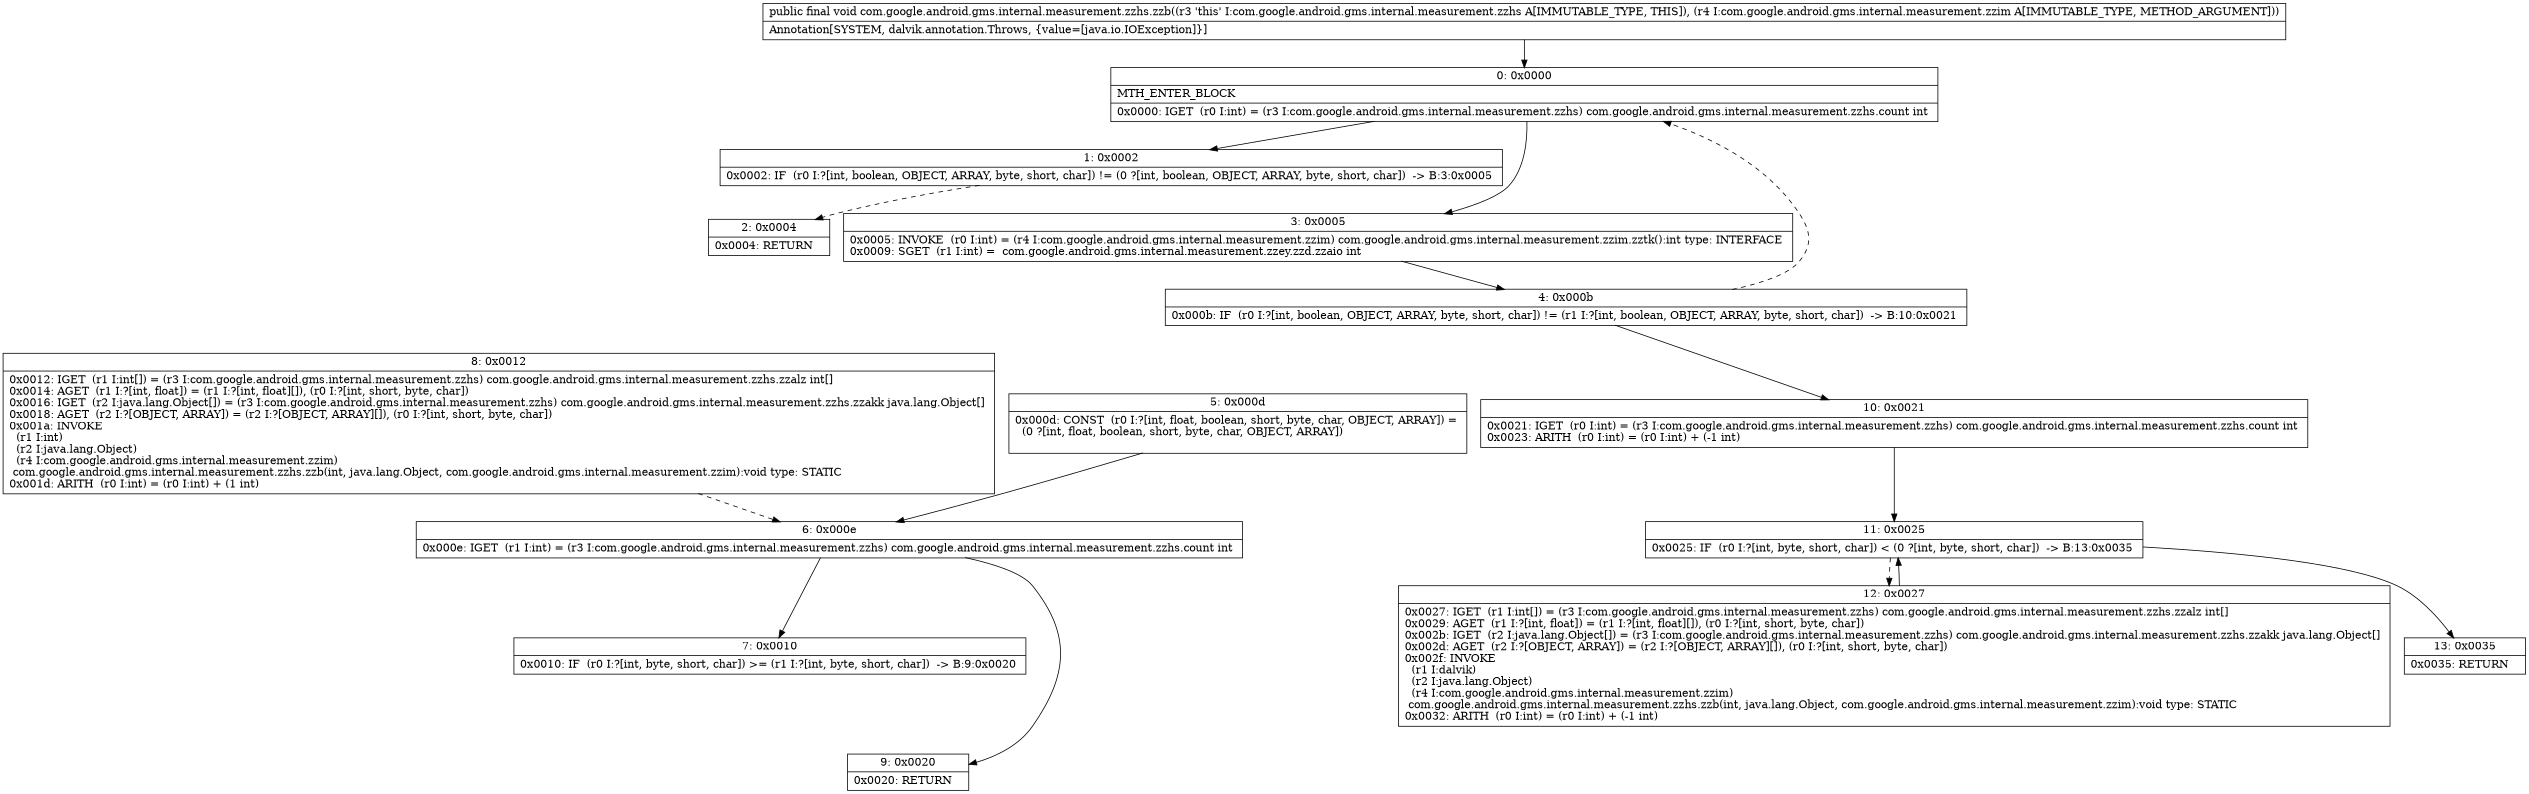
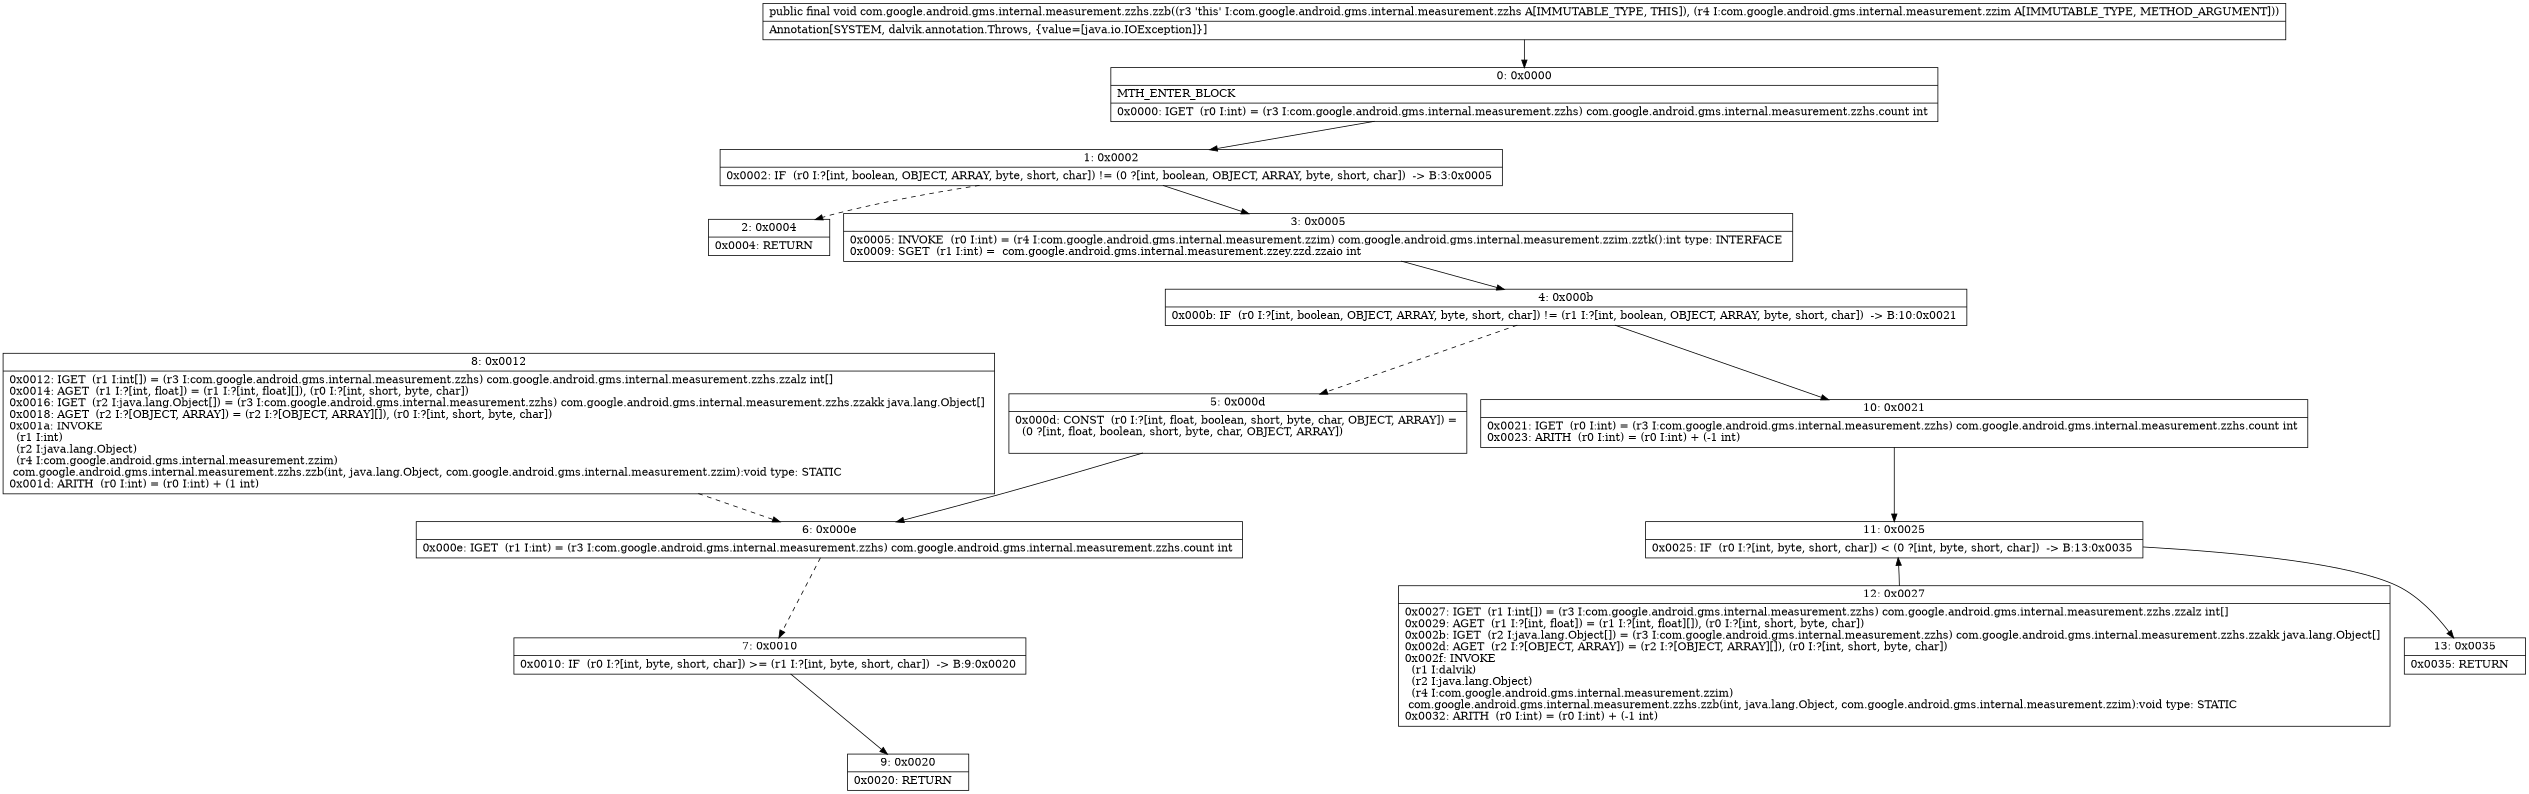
(1511, 184) -> (1202, 198)
(1789, 200) -> (1422, 358)
(1890, 568) -> none
(801, 594) -> (801, 594)
(1060, 653) -> (836, 712)
